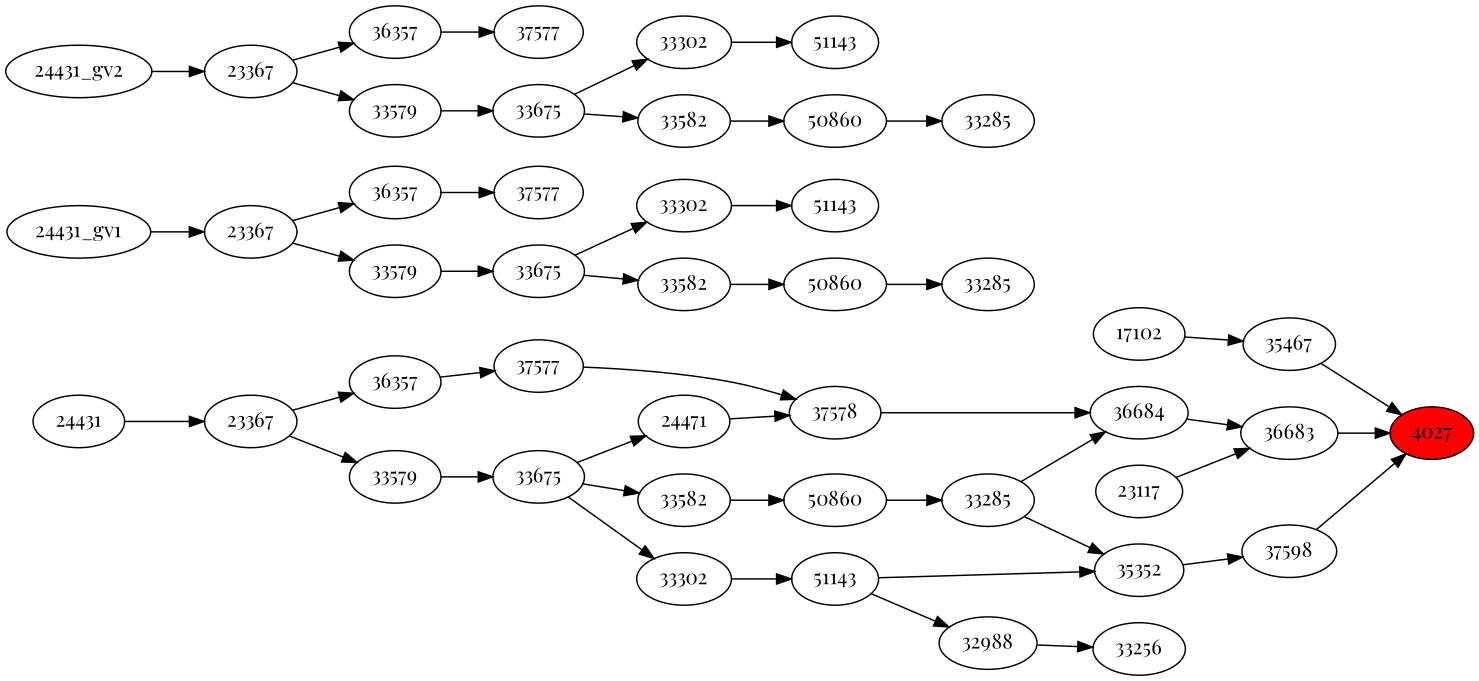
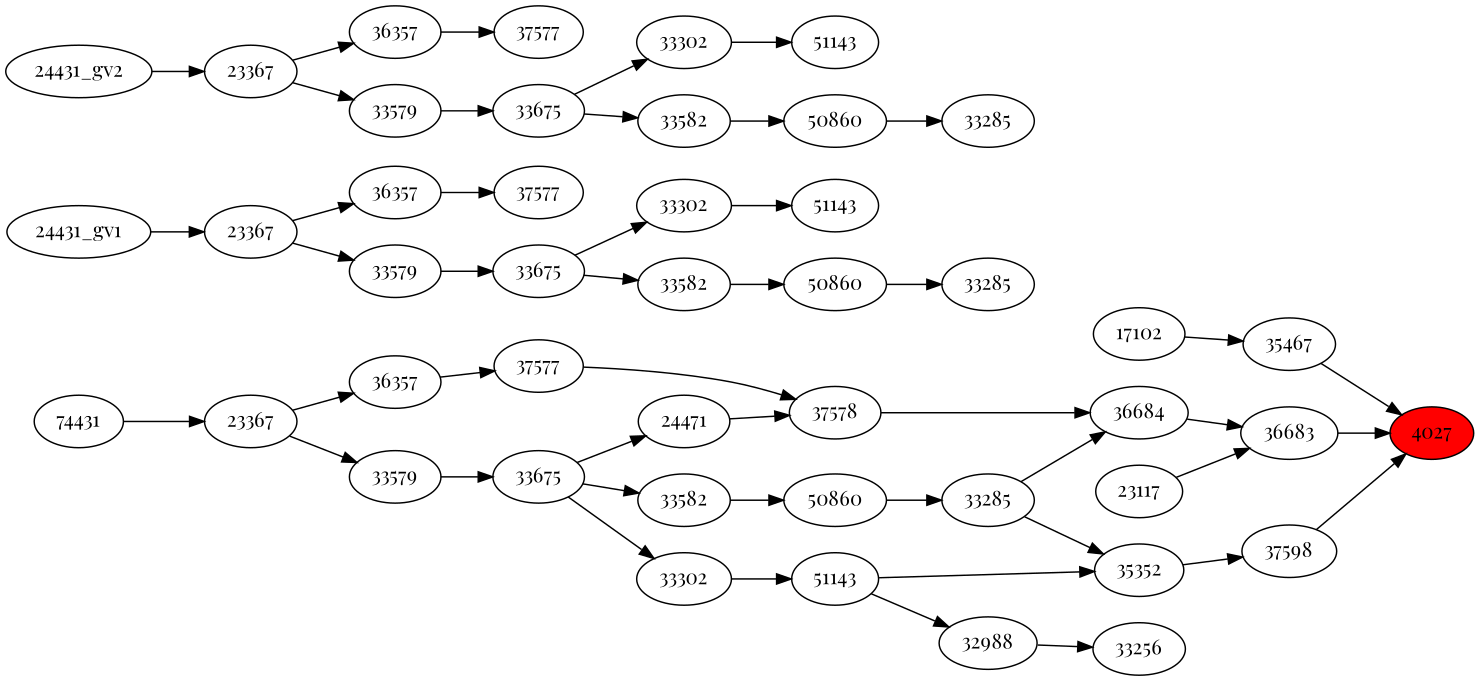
(79, 421) -> (79, 421)
